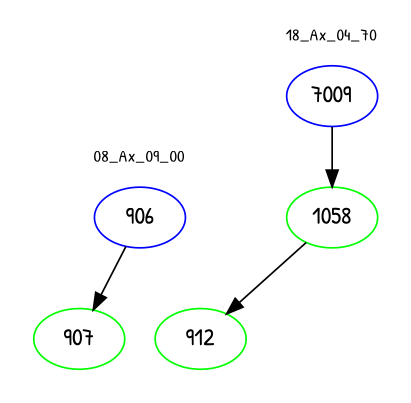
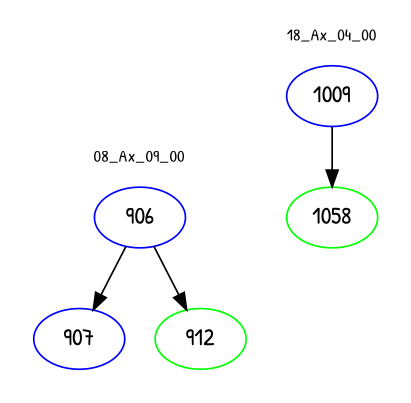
(332, 36) -> (332, 36)
(332, 96) -> (332, 96)
(273, 273) -> (166, 271)
(79, 339) -> (79, 339)
